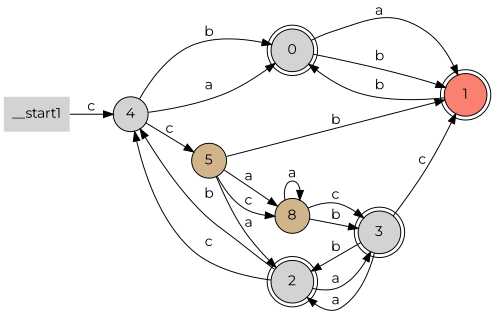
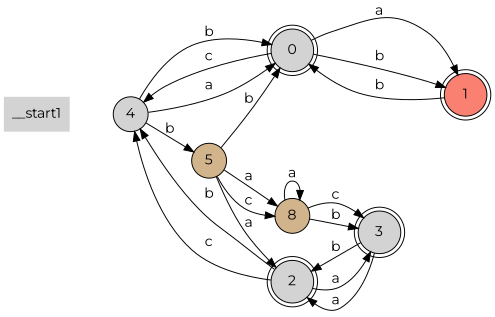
(87, 114) -> (209, 69)
(170, 129) -> (170, 129)
(331, 129) -> (249, 113)
(425, 171) -> none
